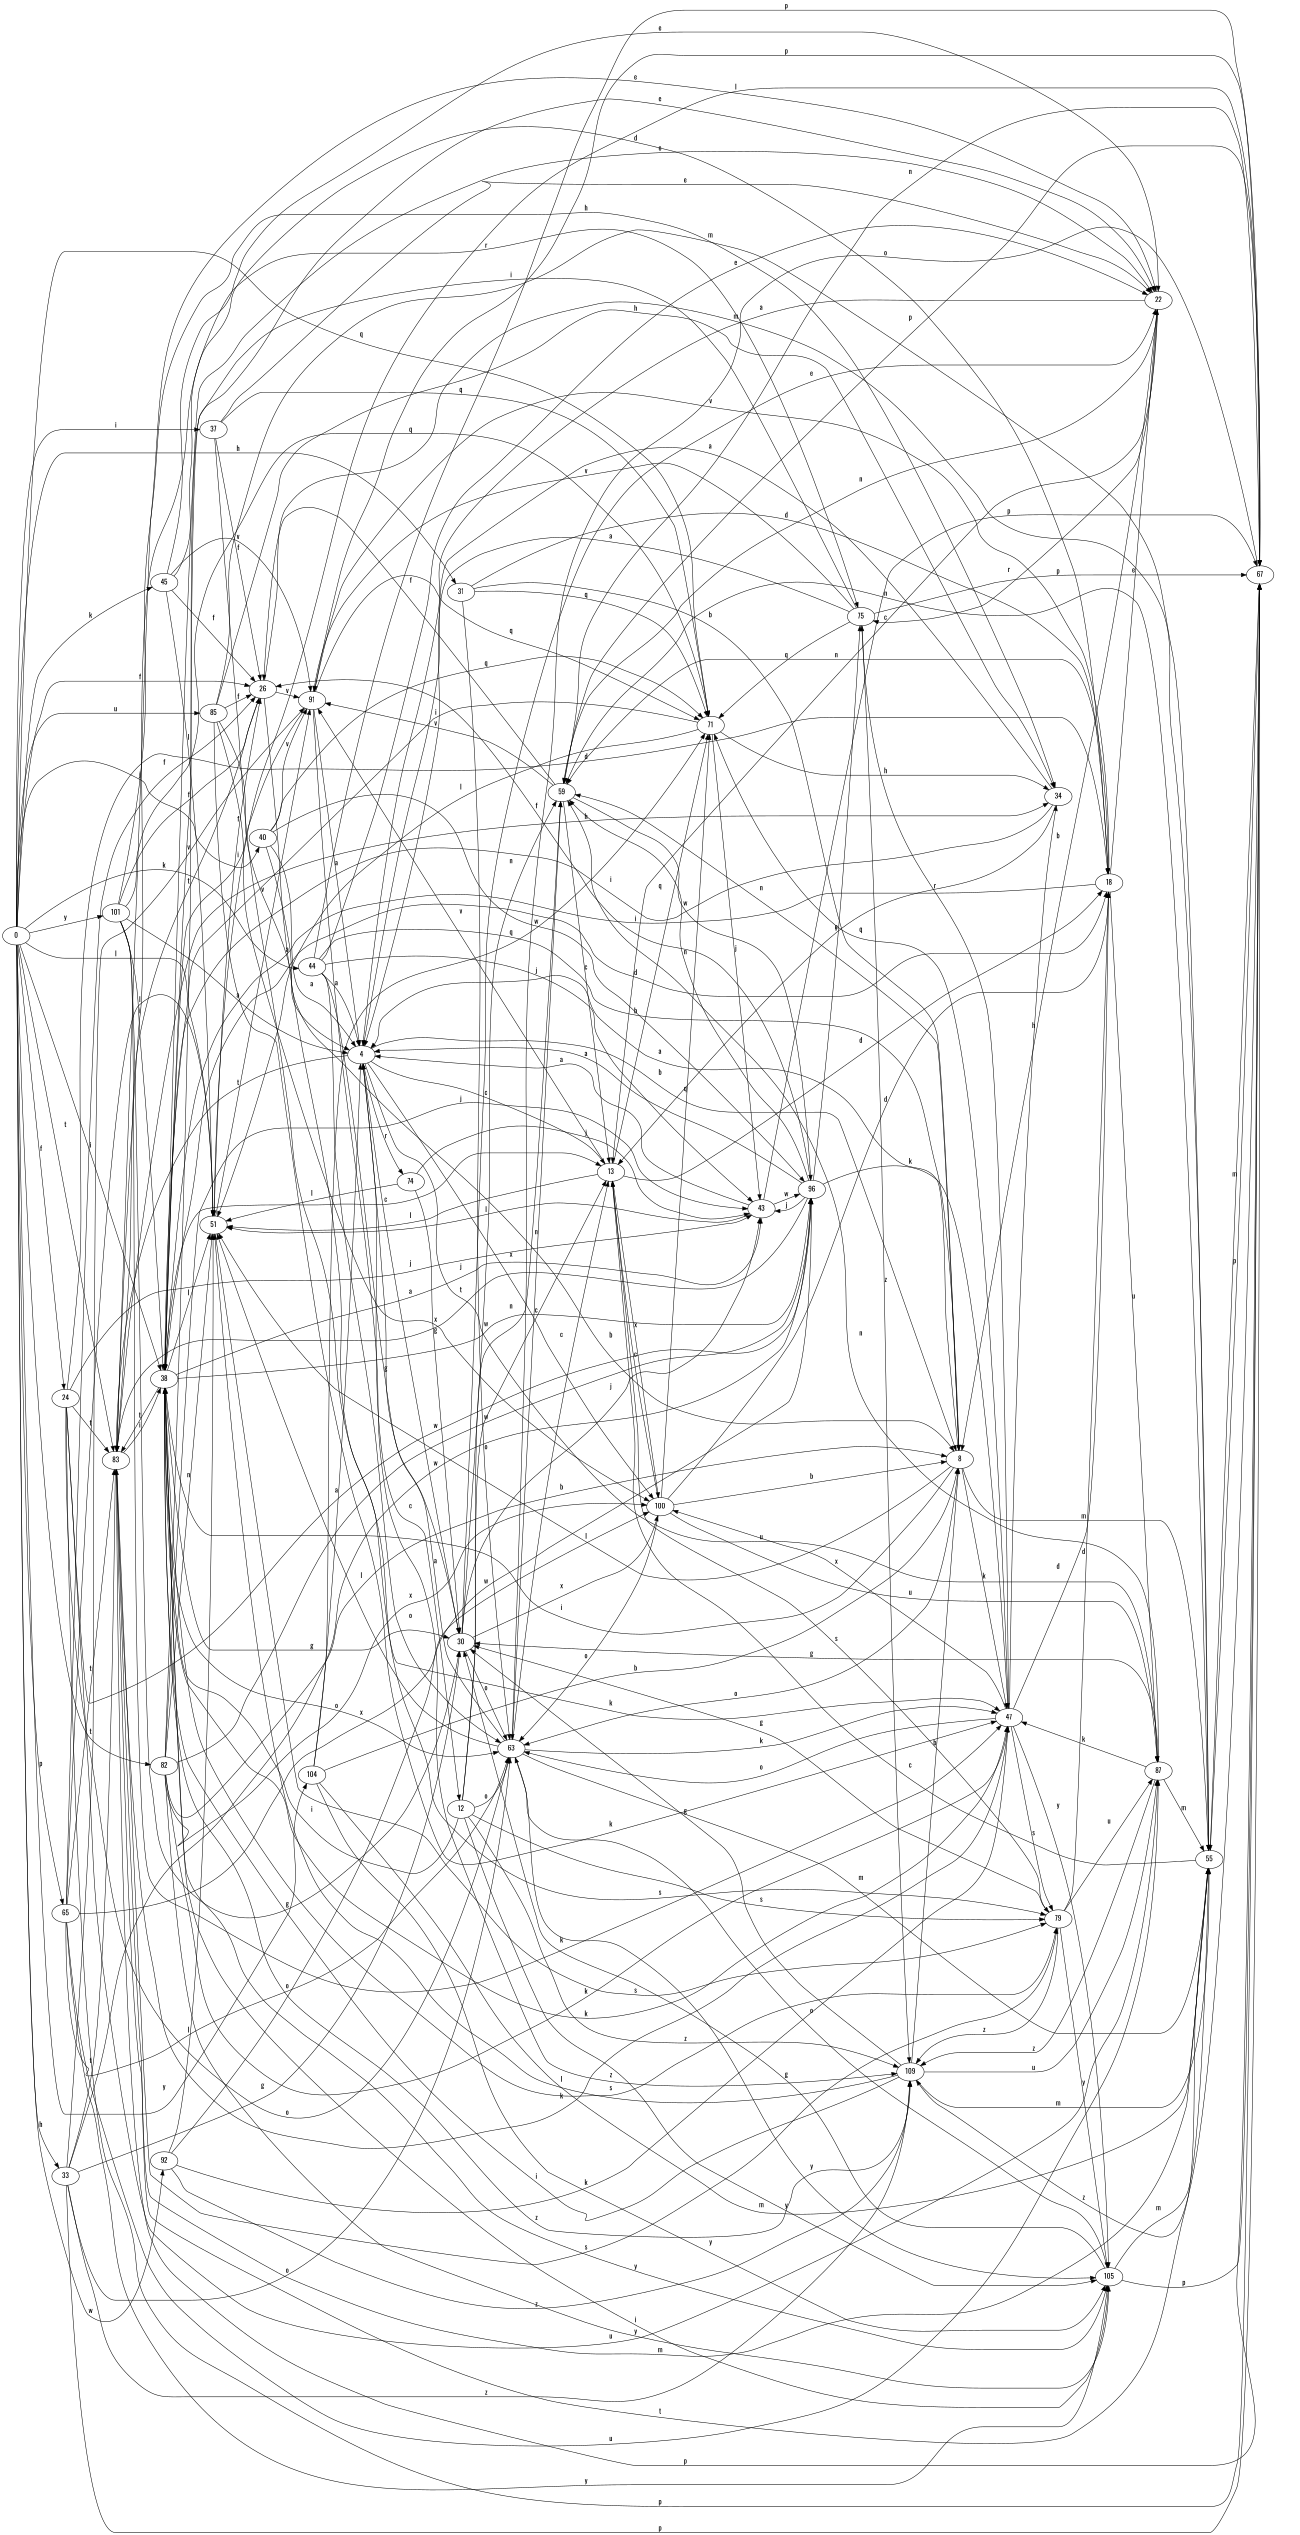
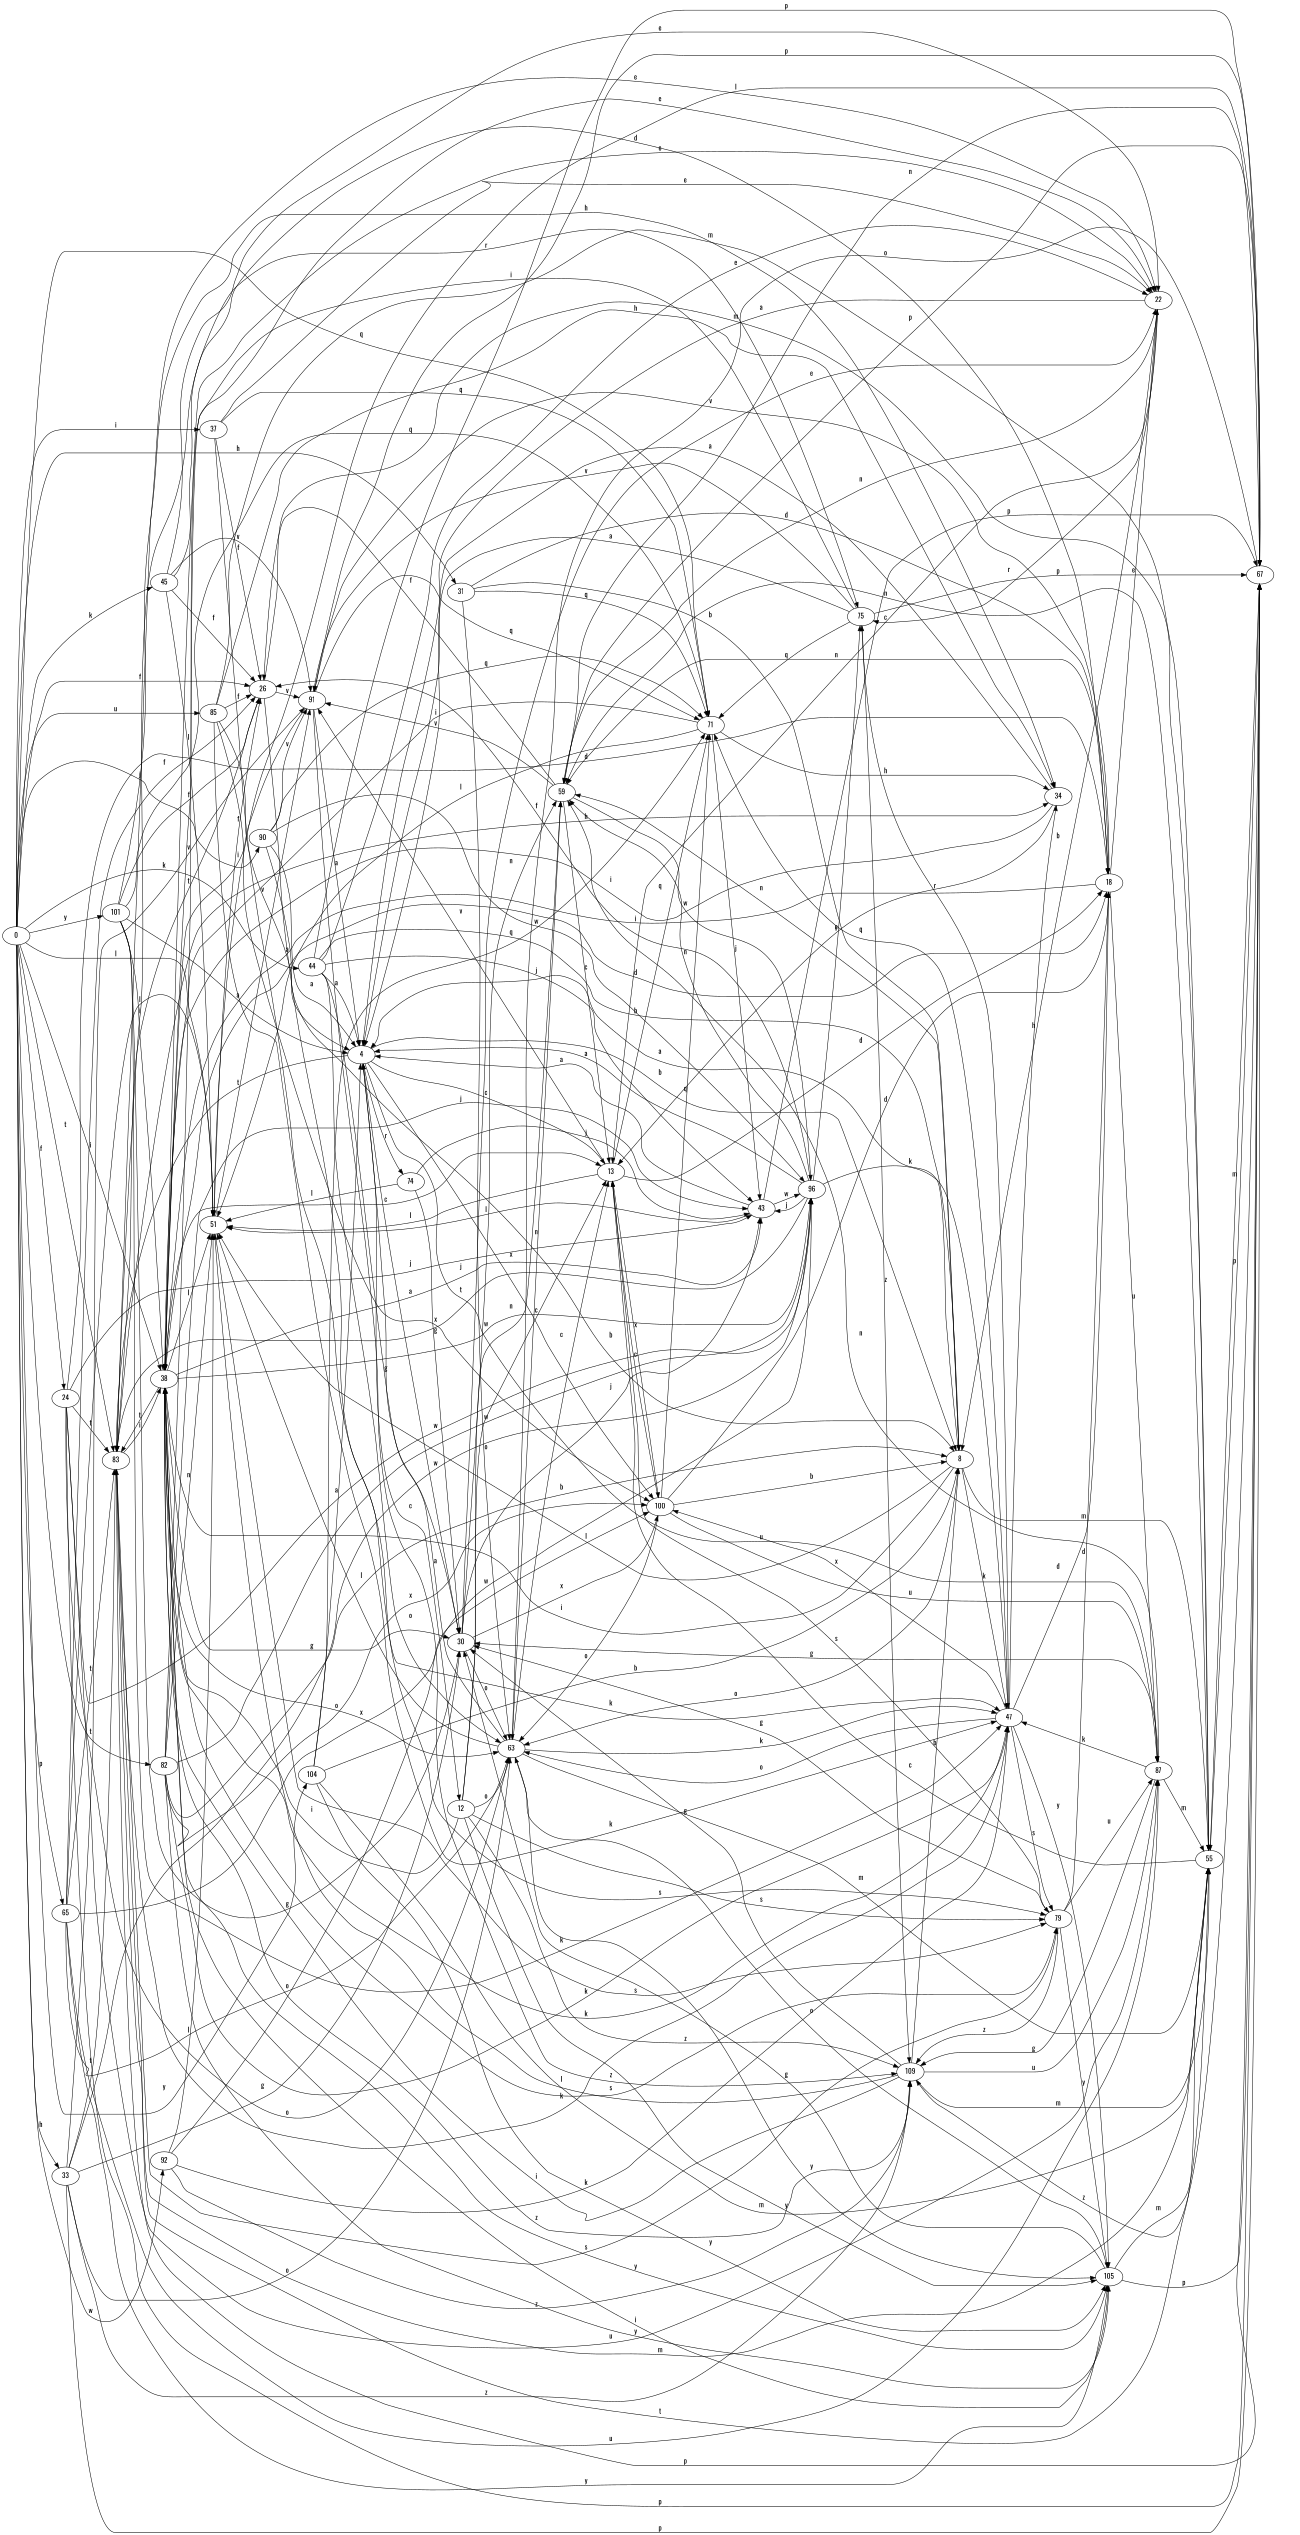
(263, 838) -> (263, 838)
(1034, 2049) -> (1034, 2049)
